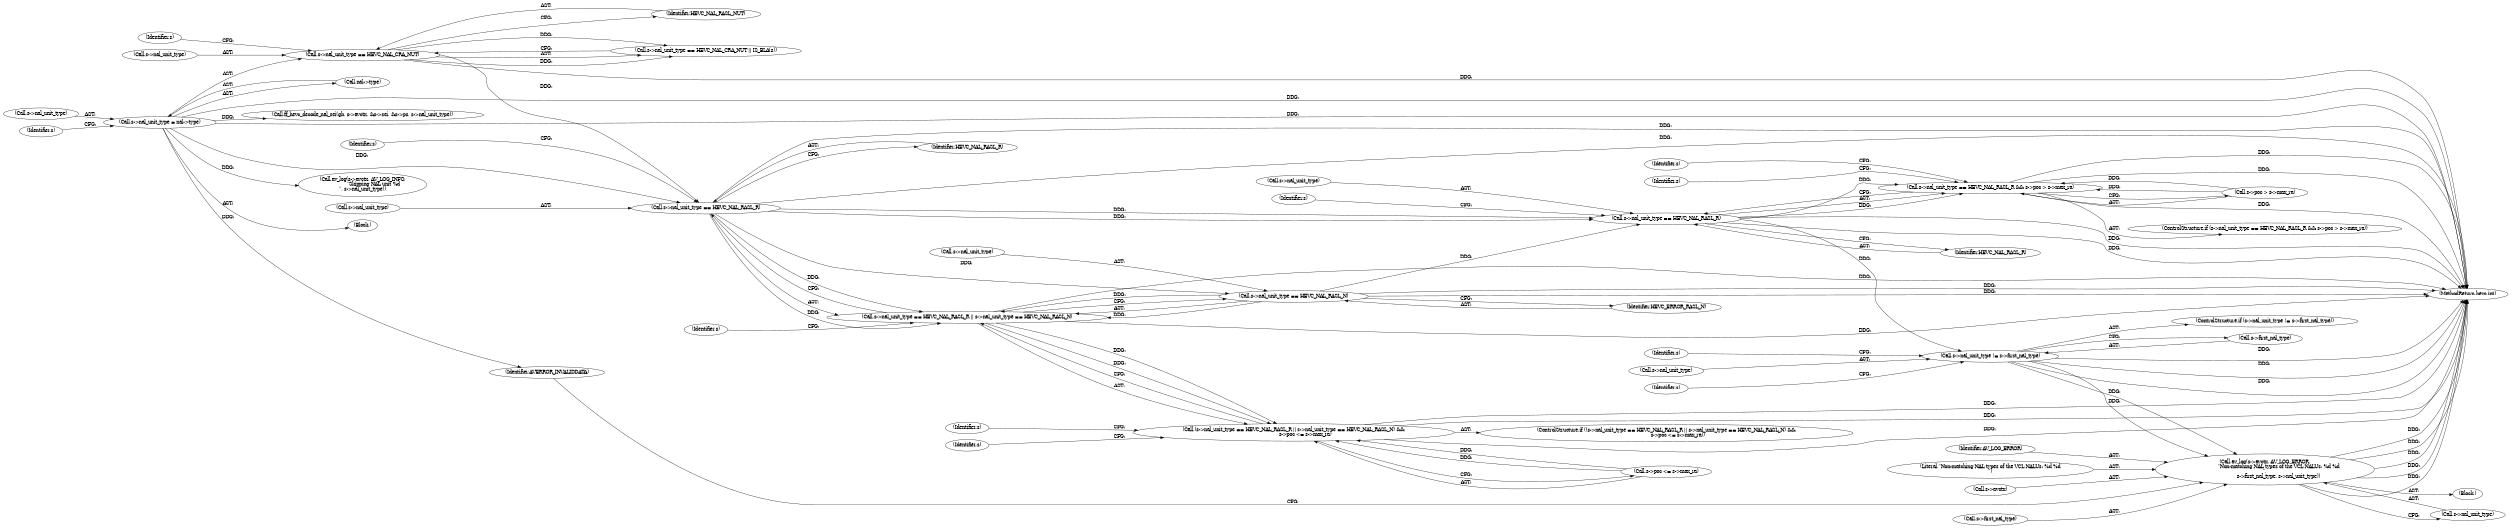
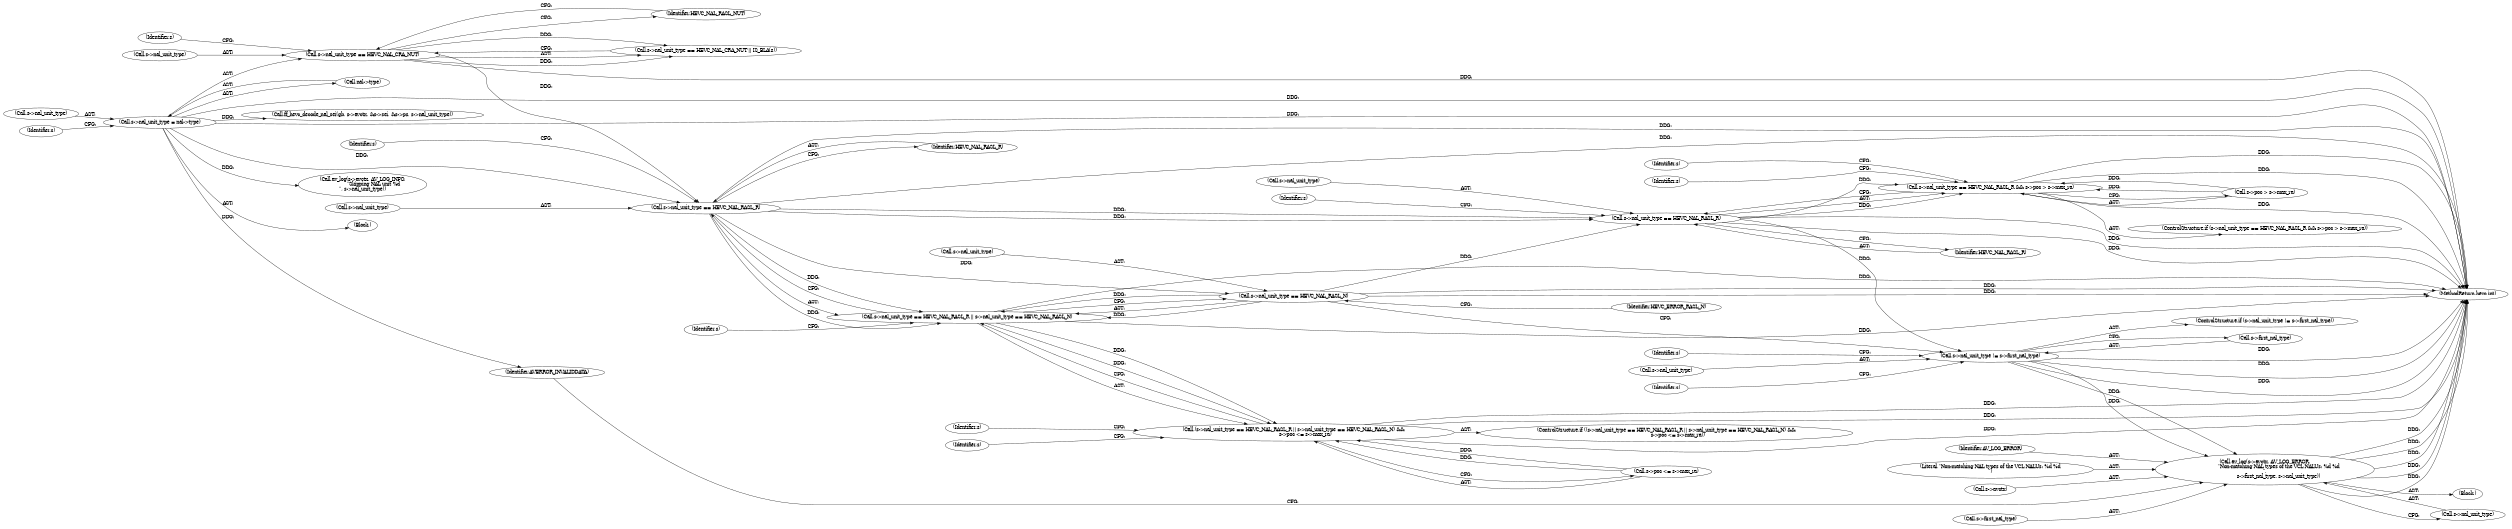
(547, 6) -> (547, 6)
(1487, 302) -> (1633, 333)
(1467, 305) -> (1467, 305)
